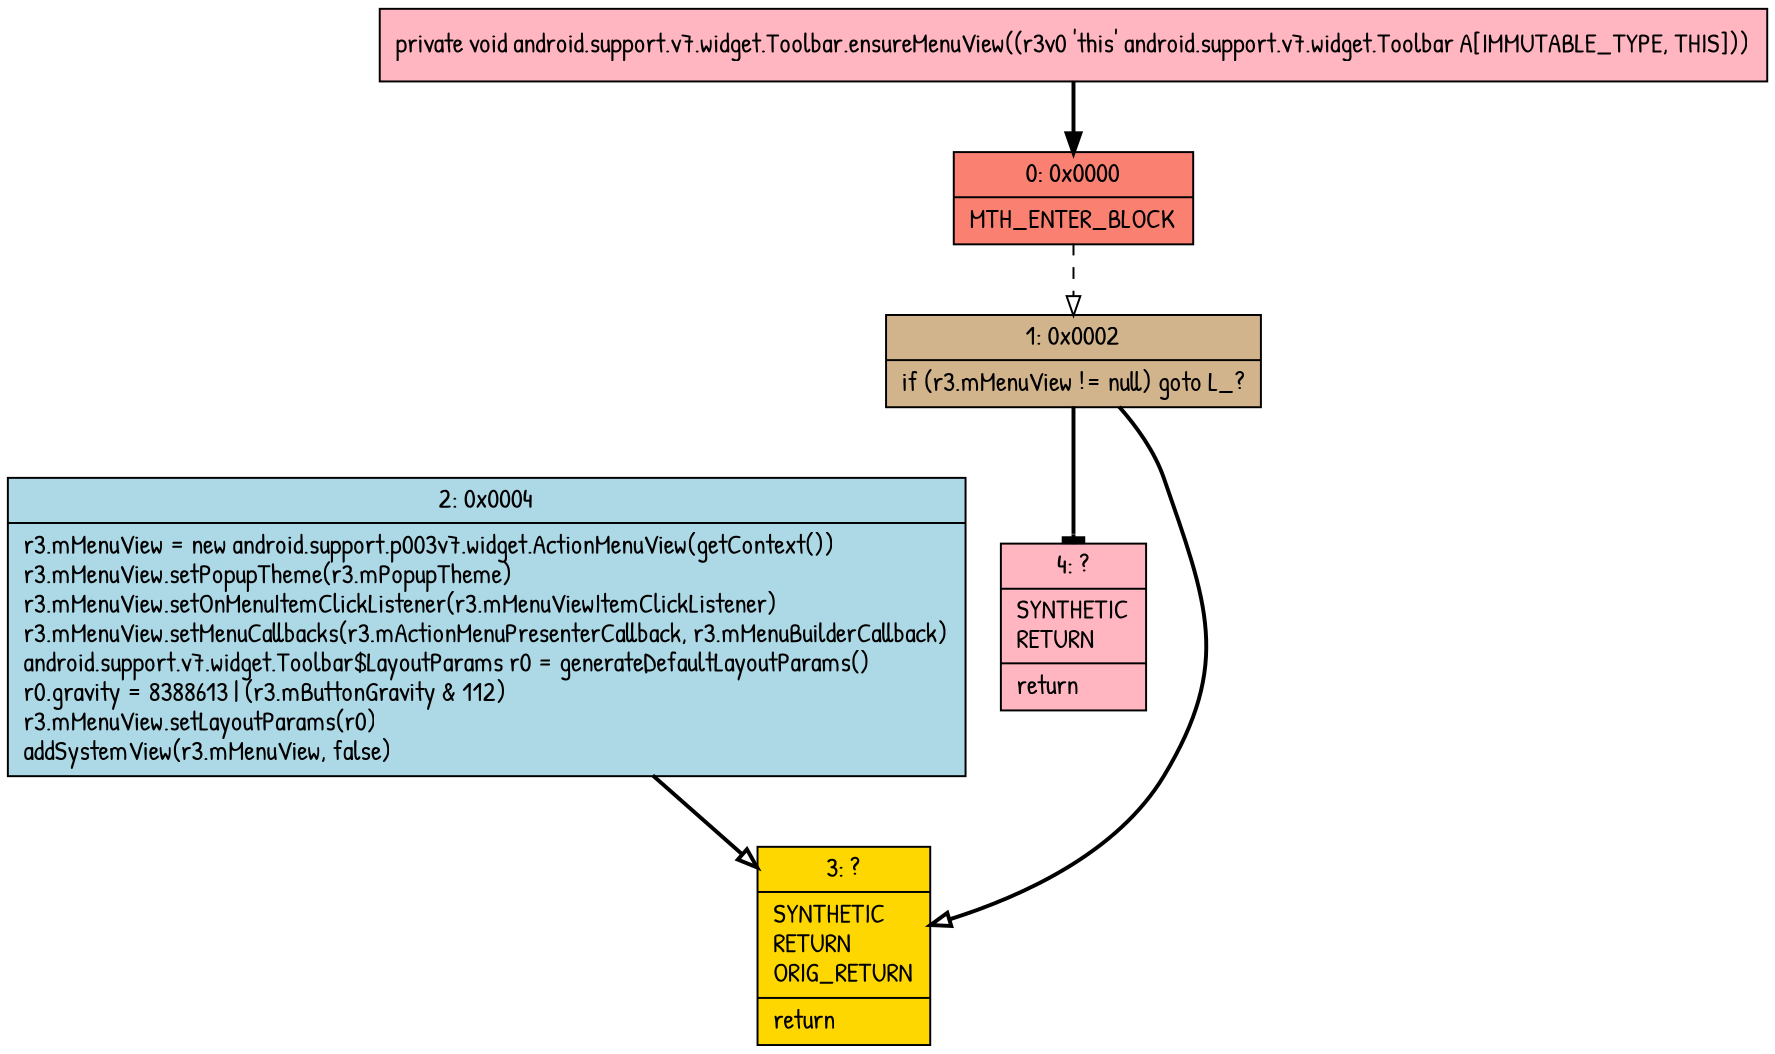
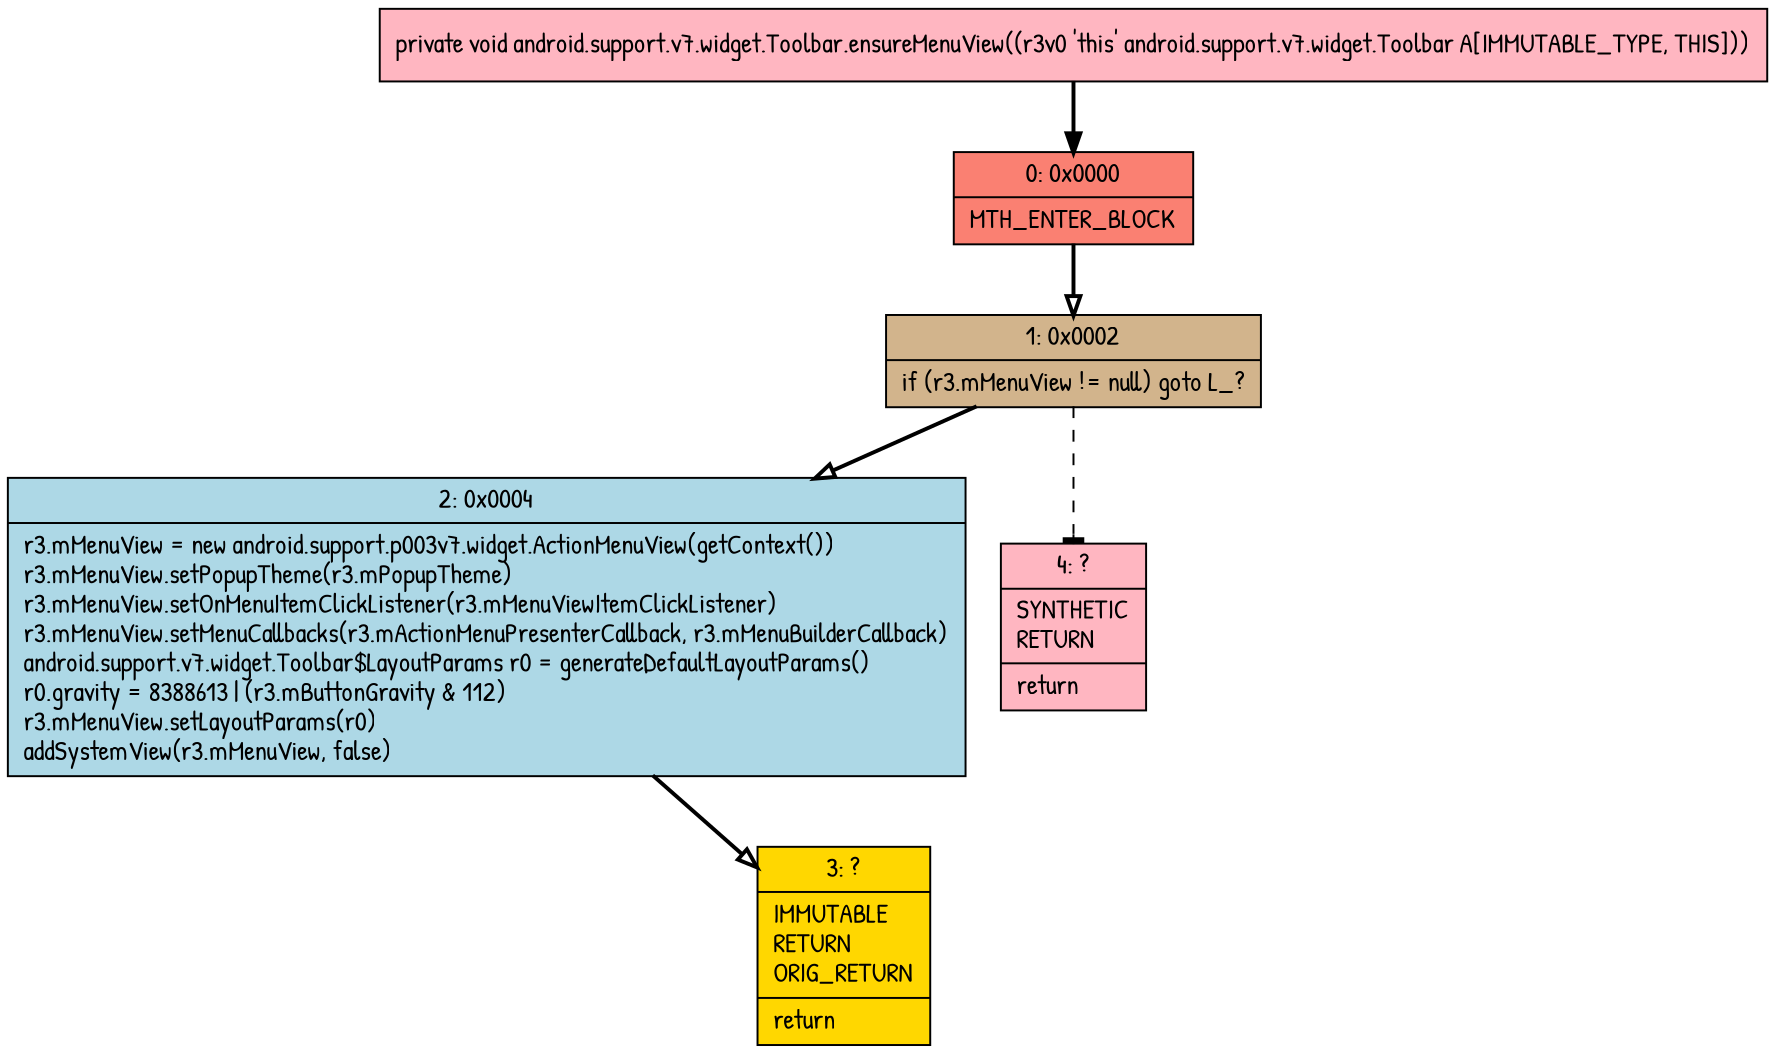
(1073, 270) -> (1073, 270)
(1073, 470) -> (1073, 470)
(1193, 716) -> (905, 438)
(830, 915) -> (831, 915)
